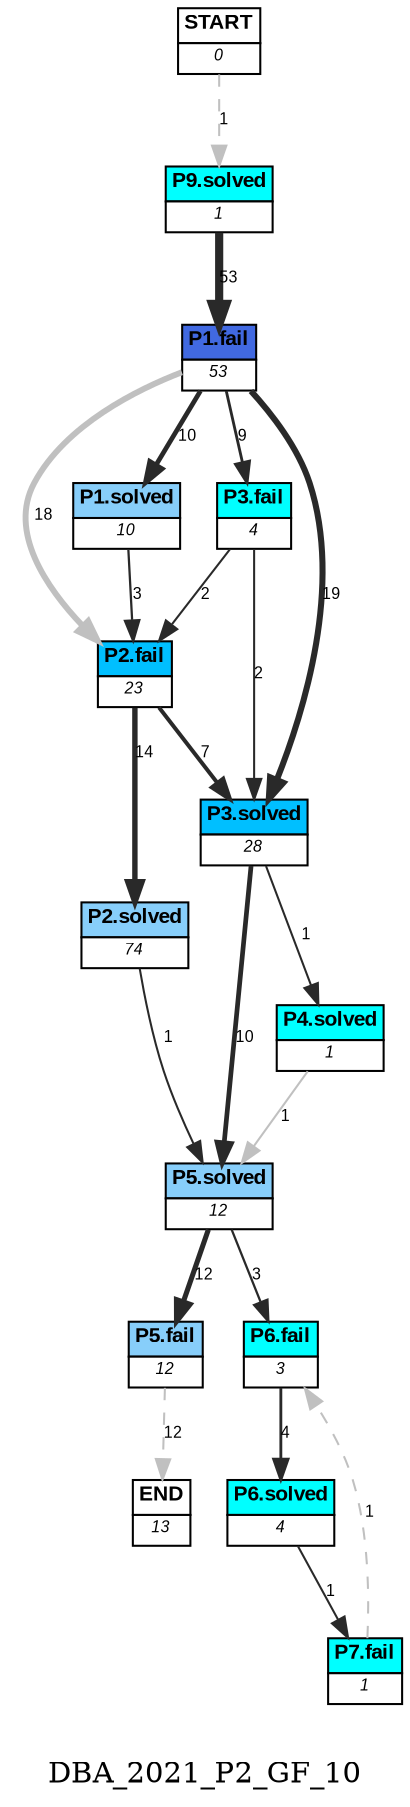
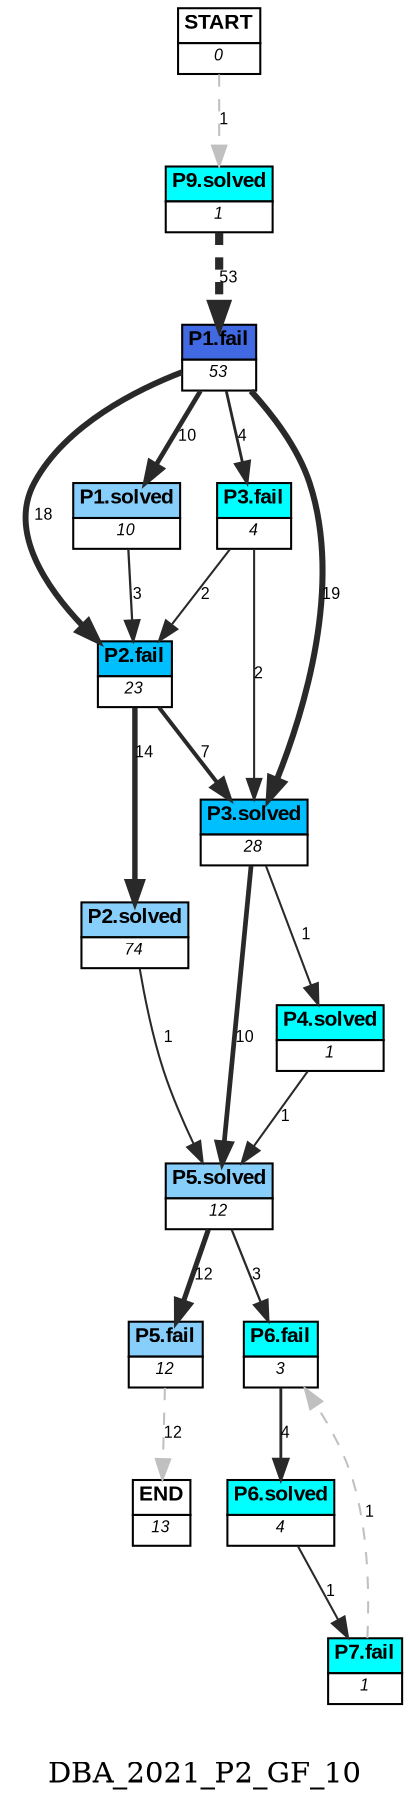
(219, 268) -> (219, 268)
(243, 437) -> (243, 437)
(42, 471) -> (42, 471)
(281, 1109) -> (281, 1109)
